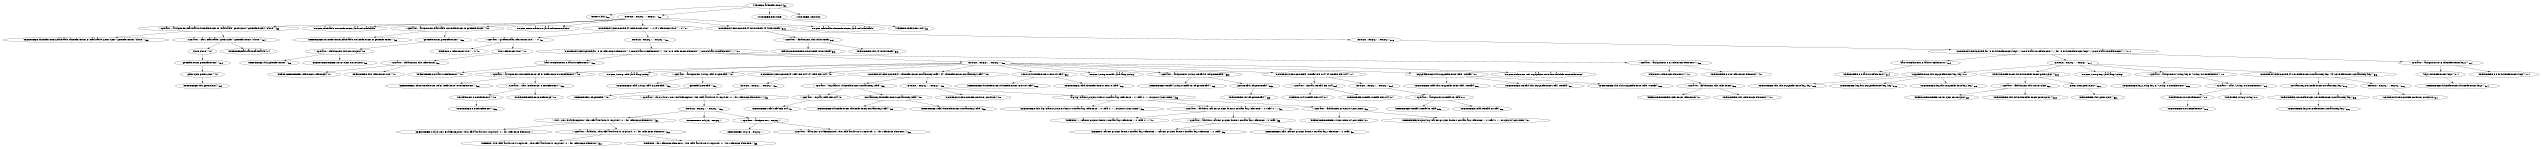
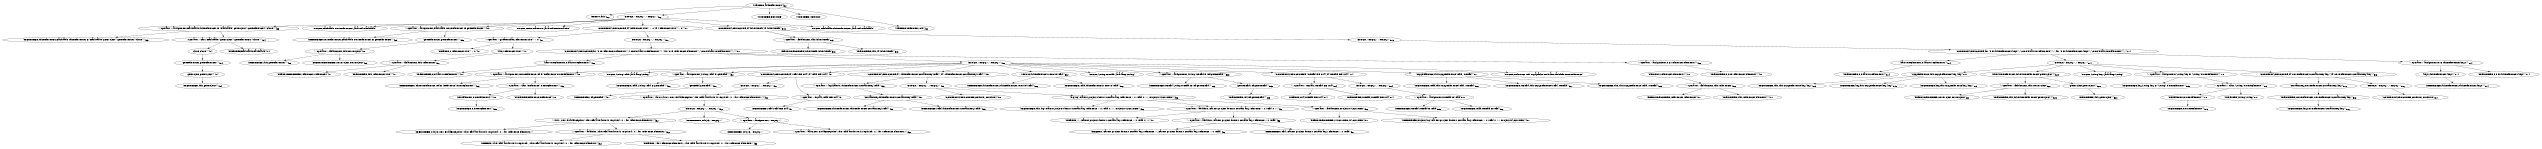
(838, 23) -> (841, 16)
(1669, 68) -> none
(732, 74) -> (732, 74)
(836, 91) -> (798, 88)
